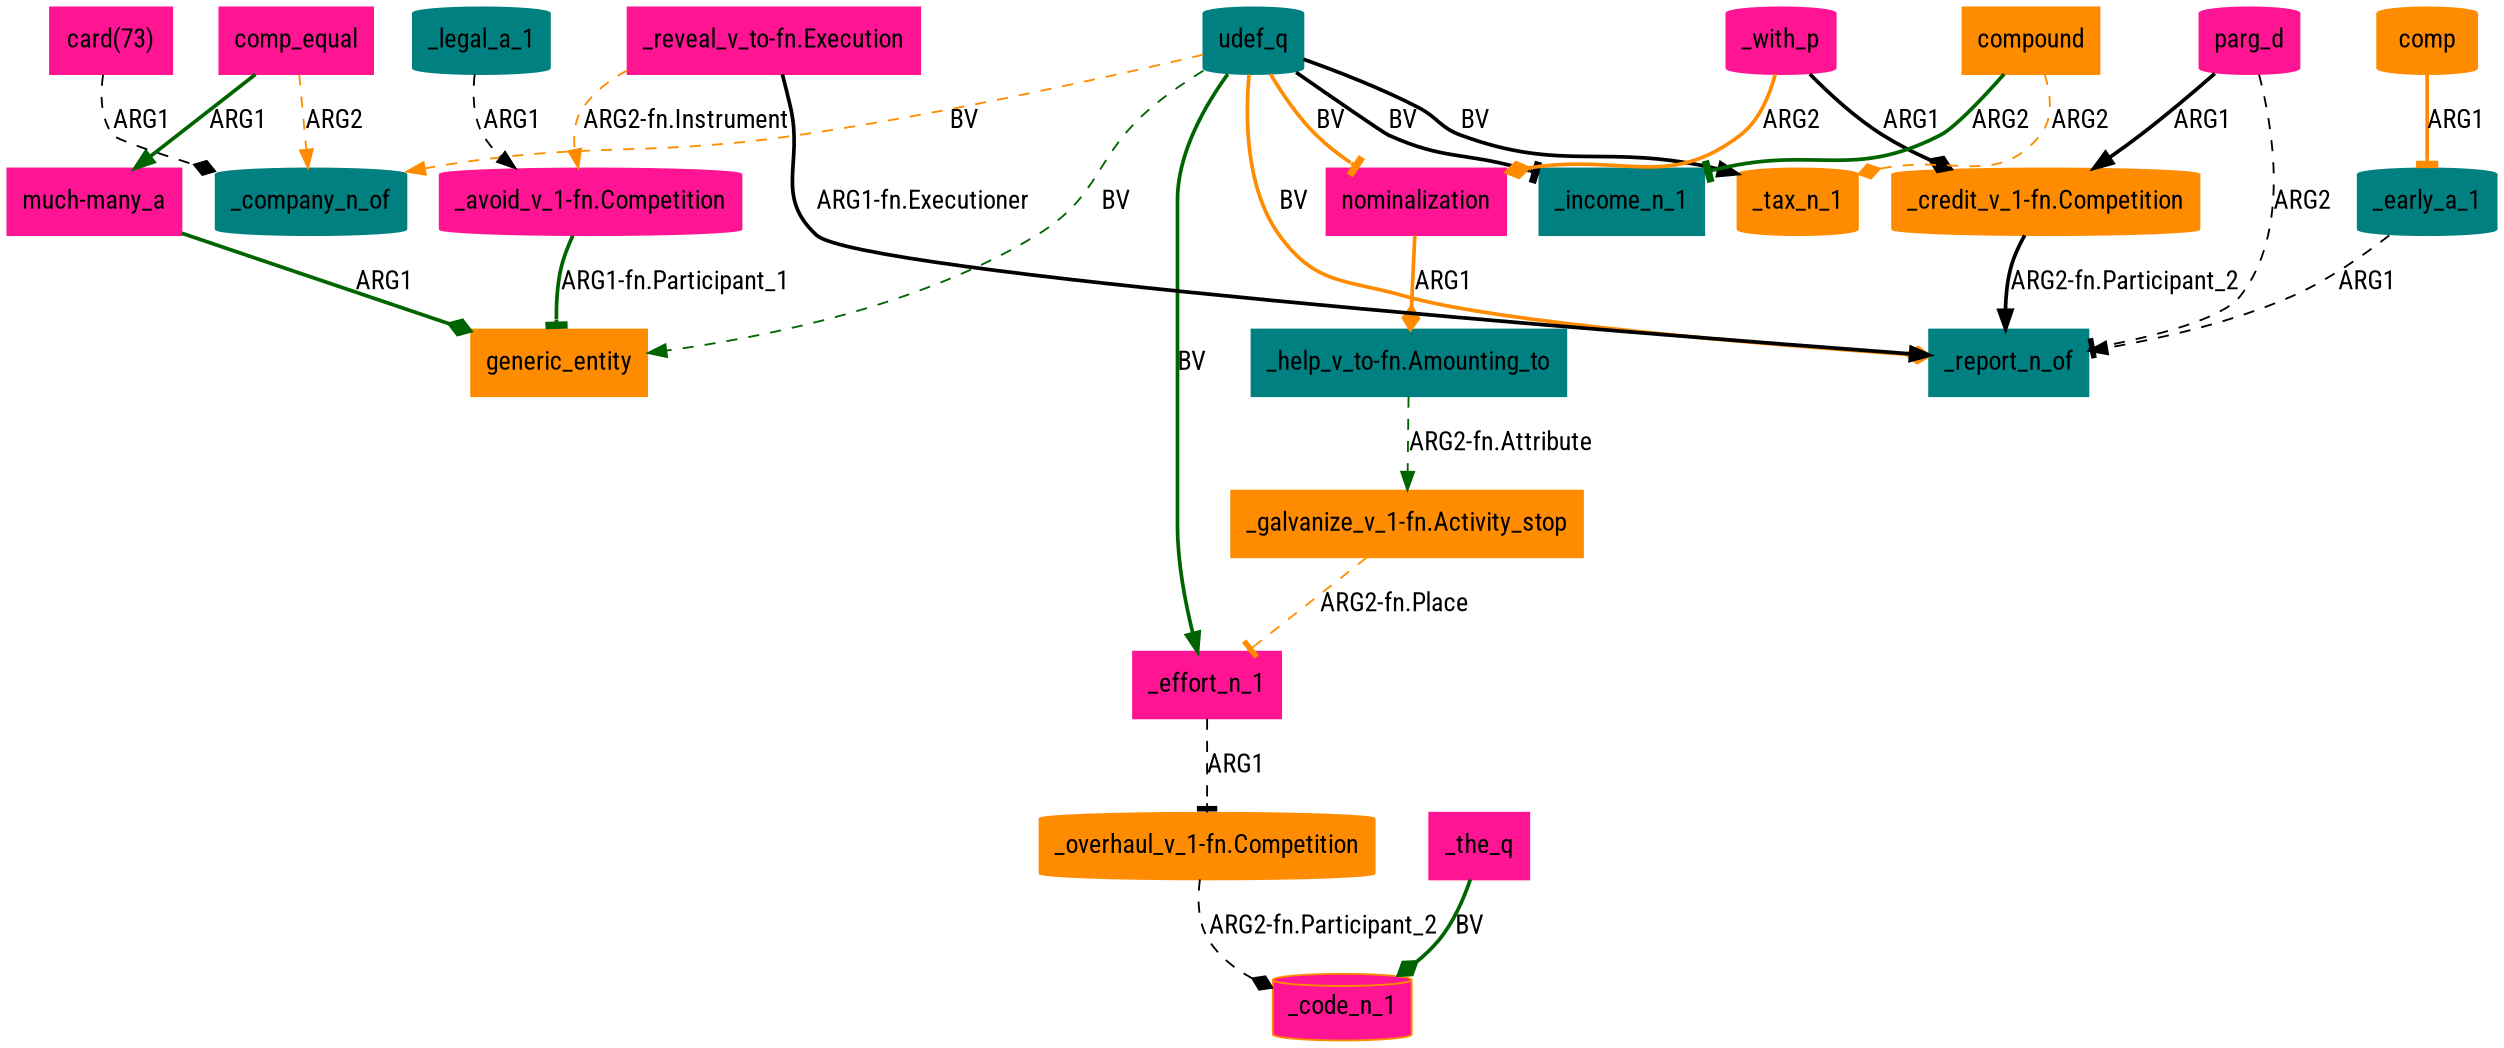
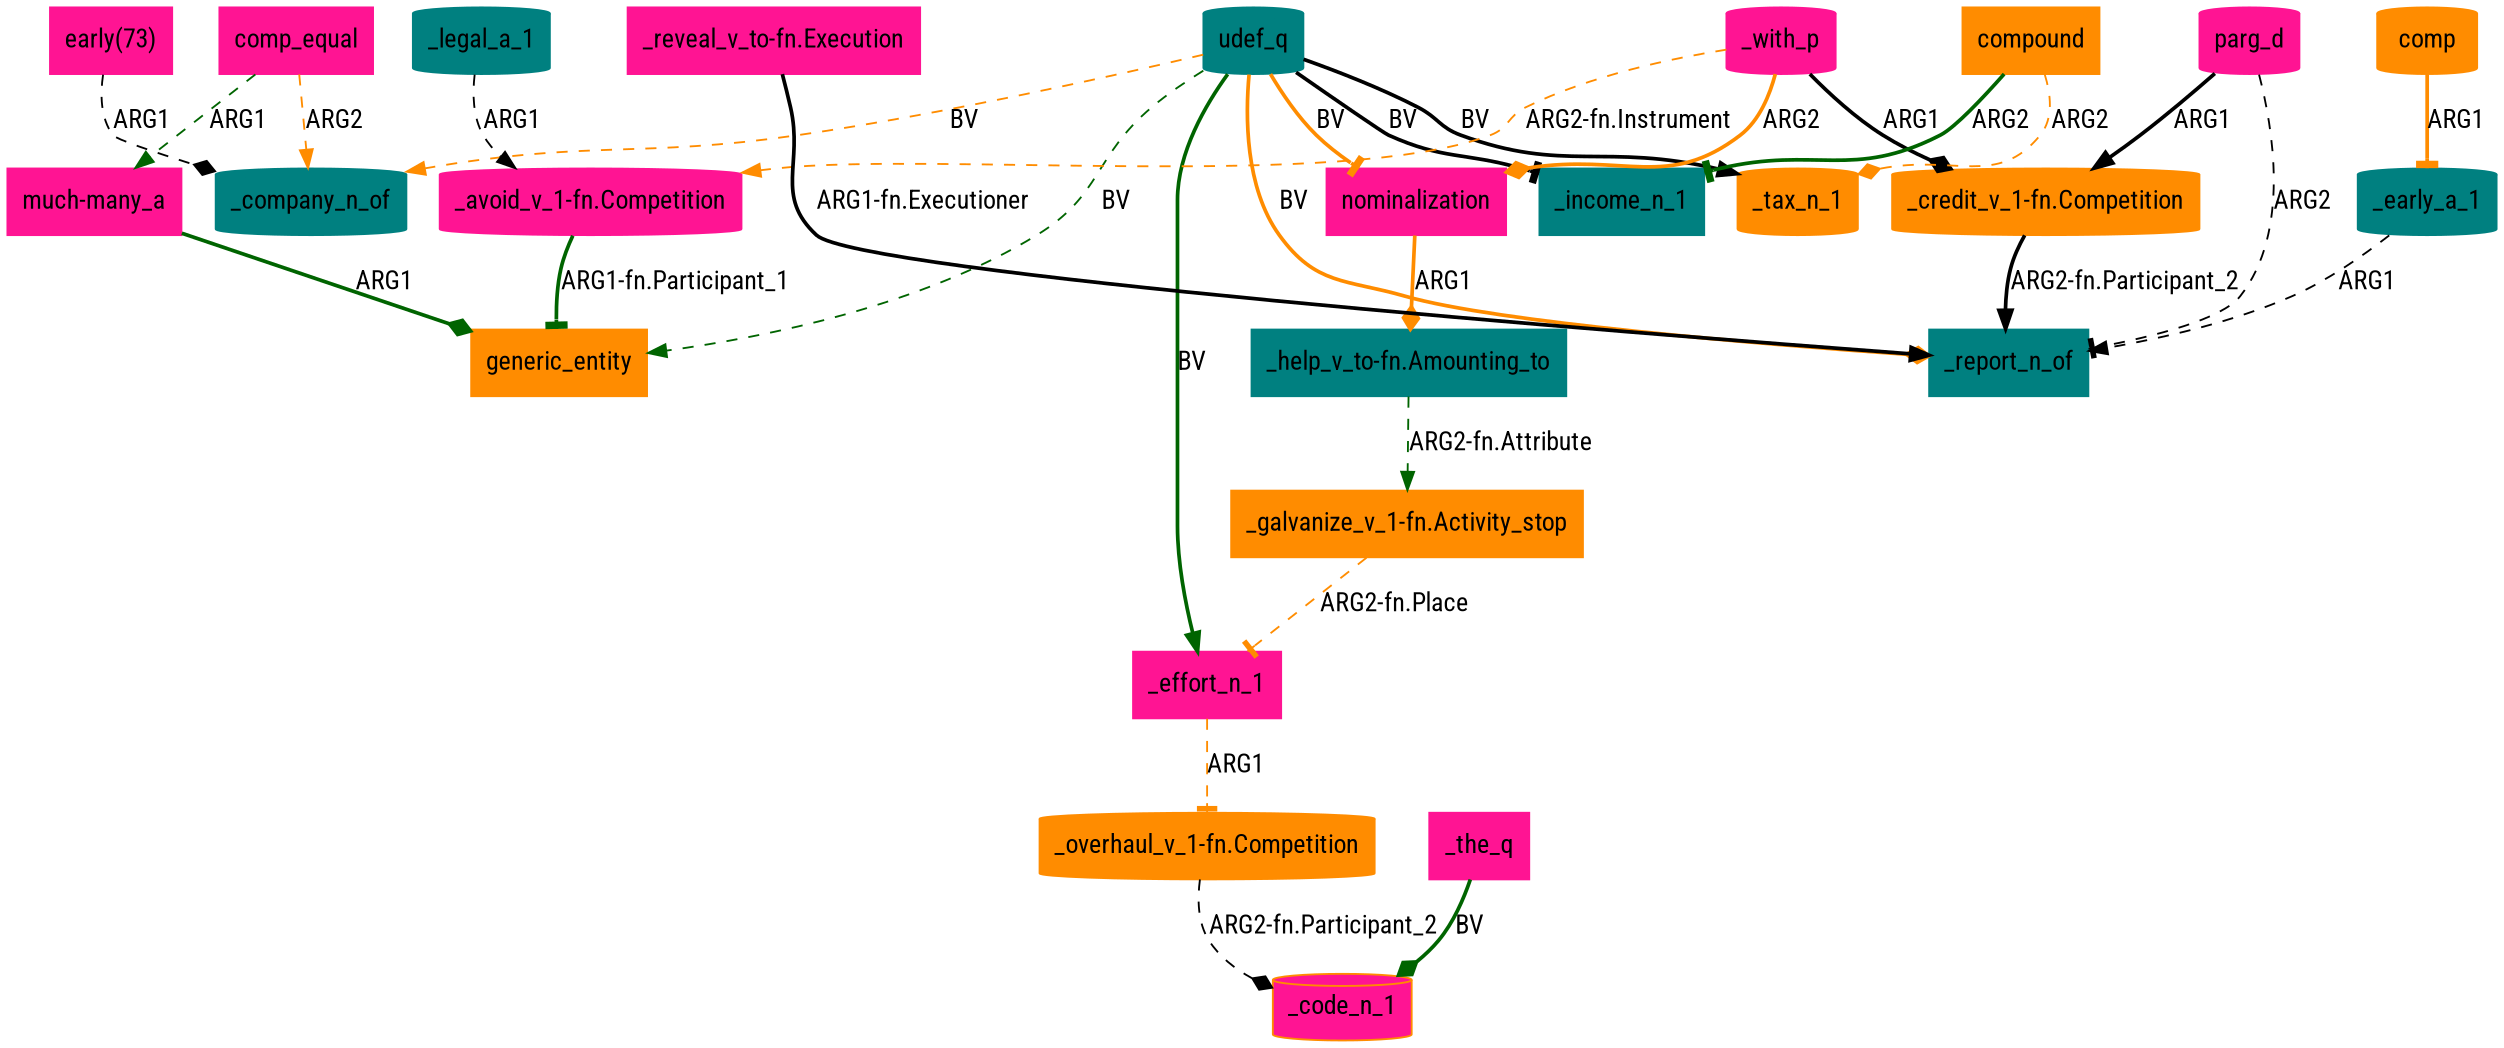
(111, 41) -> (111, 41)
(588, 102) -> (1279, 164)
(203, 116) -> (203, 116)
(1207, 761) -> (1207, 761)
